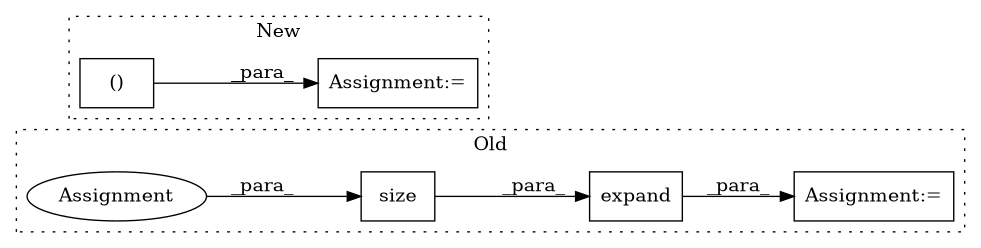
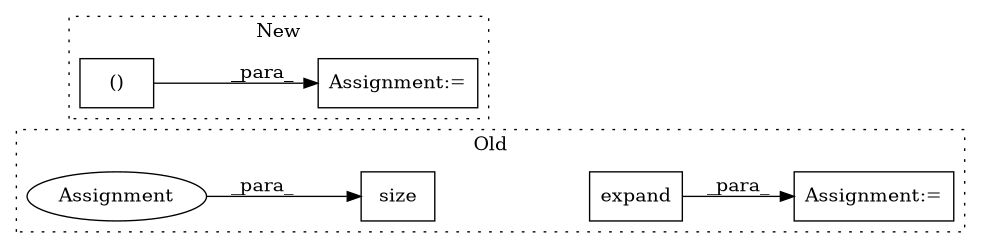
(505, 196) -> none
